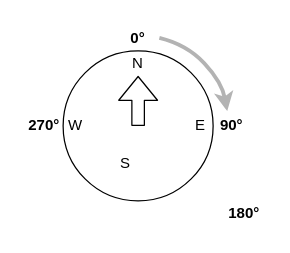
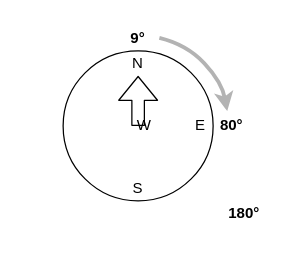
(138, 38) -> (138, 38)
(44, 126) -> none
(76, 126) -> (144, 126)
(232, 126) -> (232, 126)
(126, 163) -> (138, 188)
